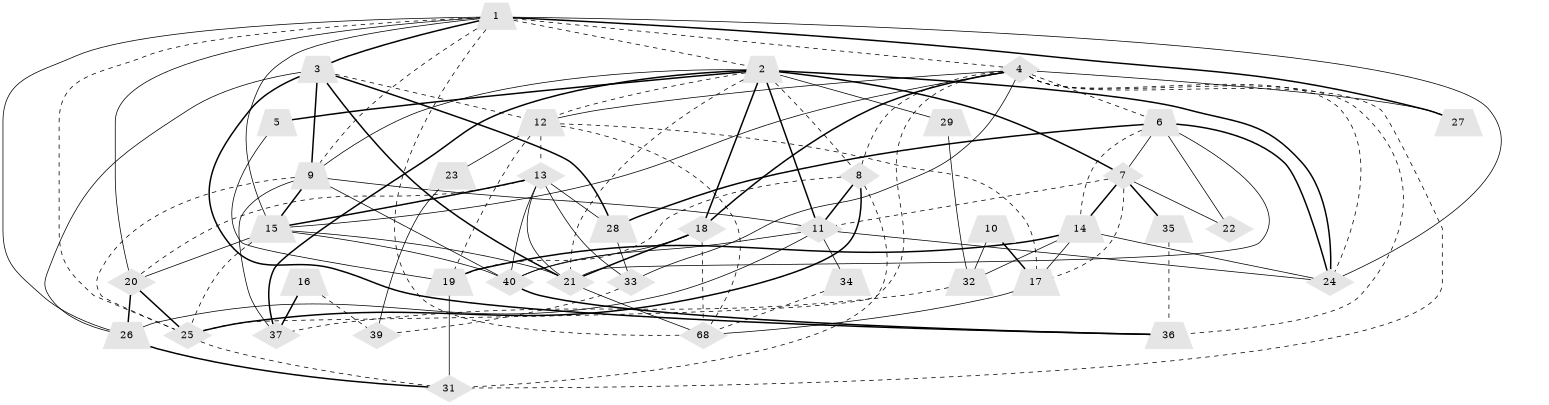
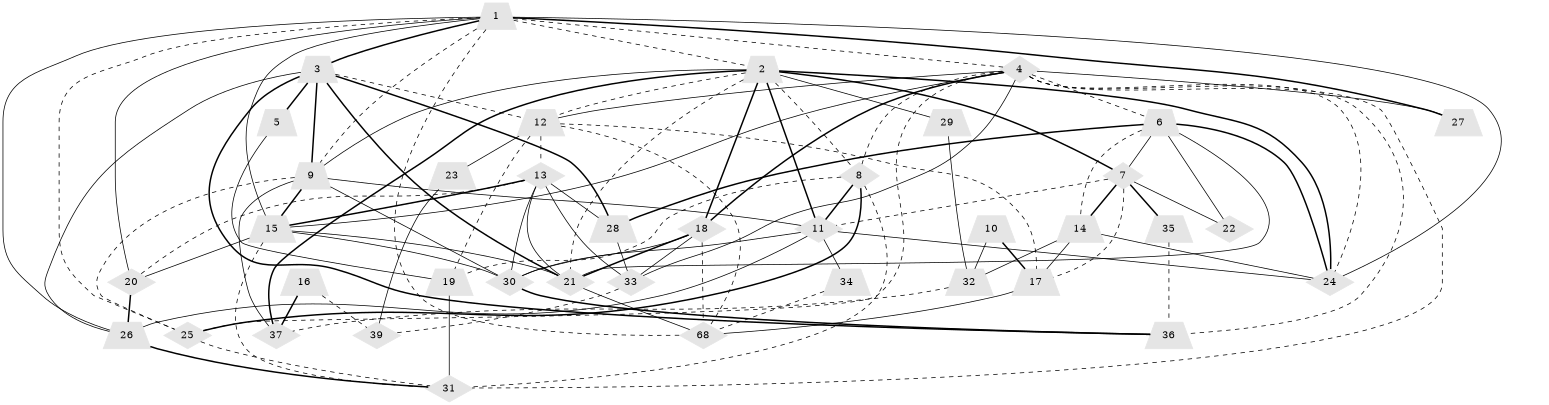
(519, 93) -> (297, 96)
(761, 248) -> none
none -> (666, 256)
(215, 278) -> (286, 368)
(510, 282) -> (510, 282)
(160, 309) -> none
